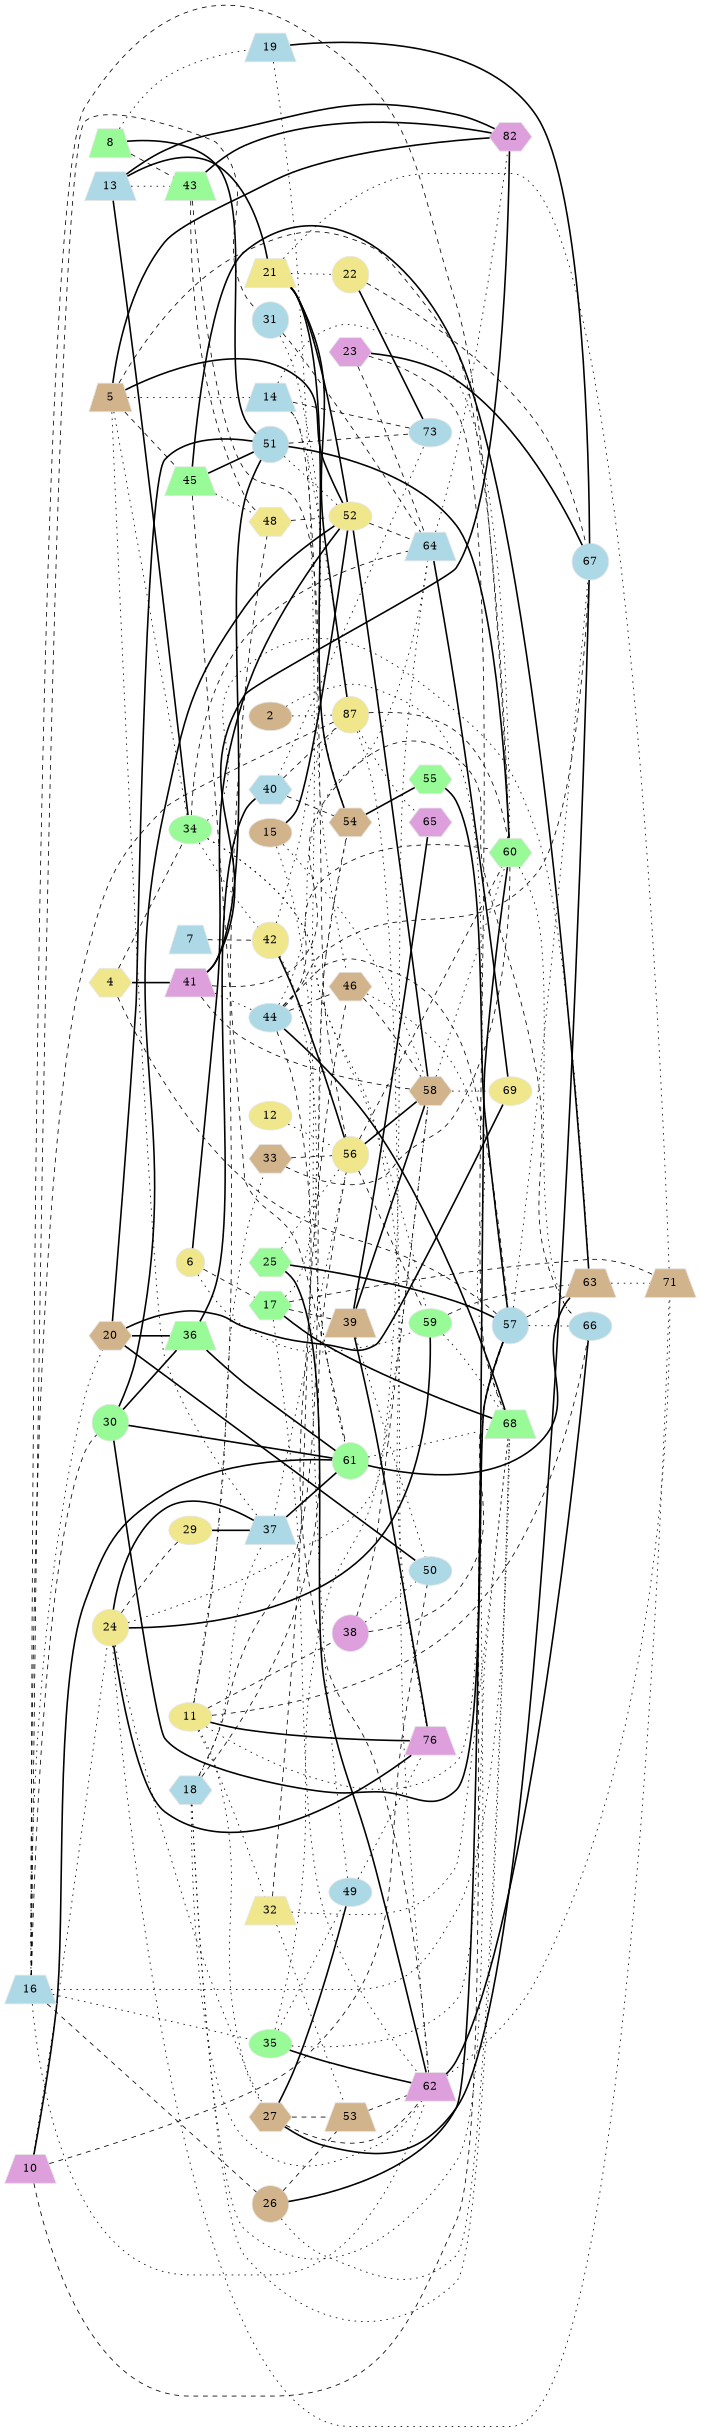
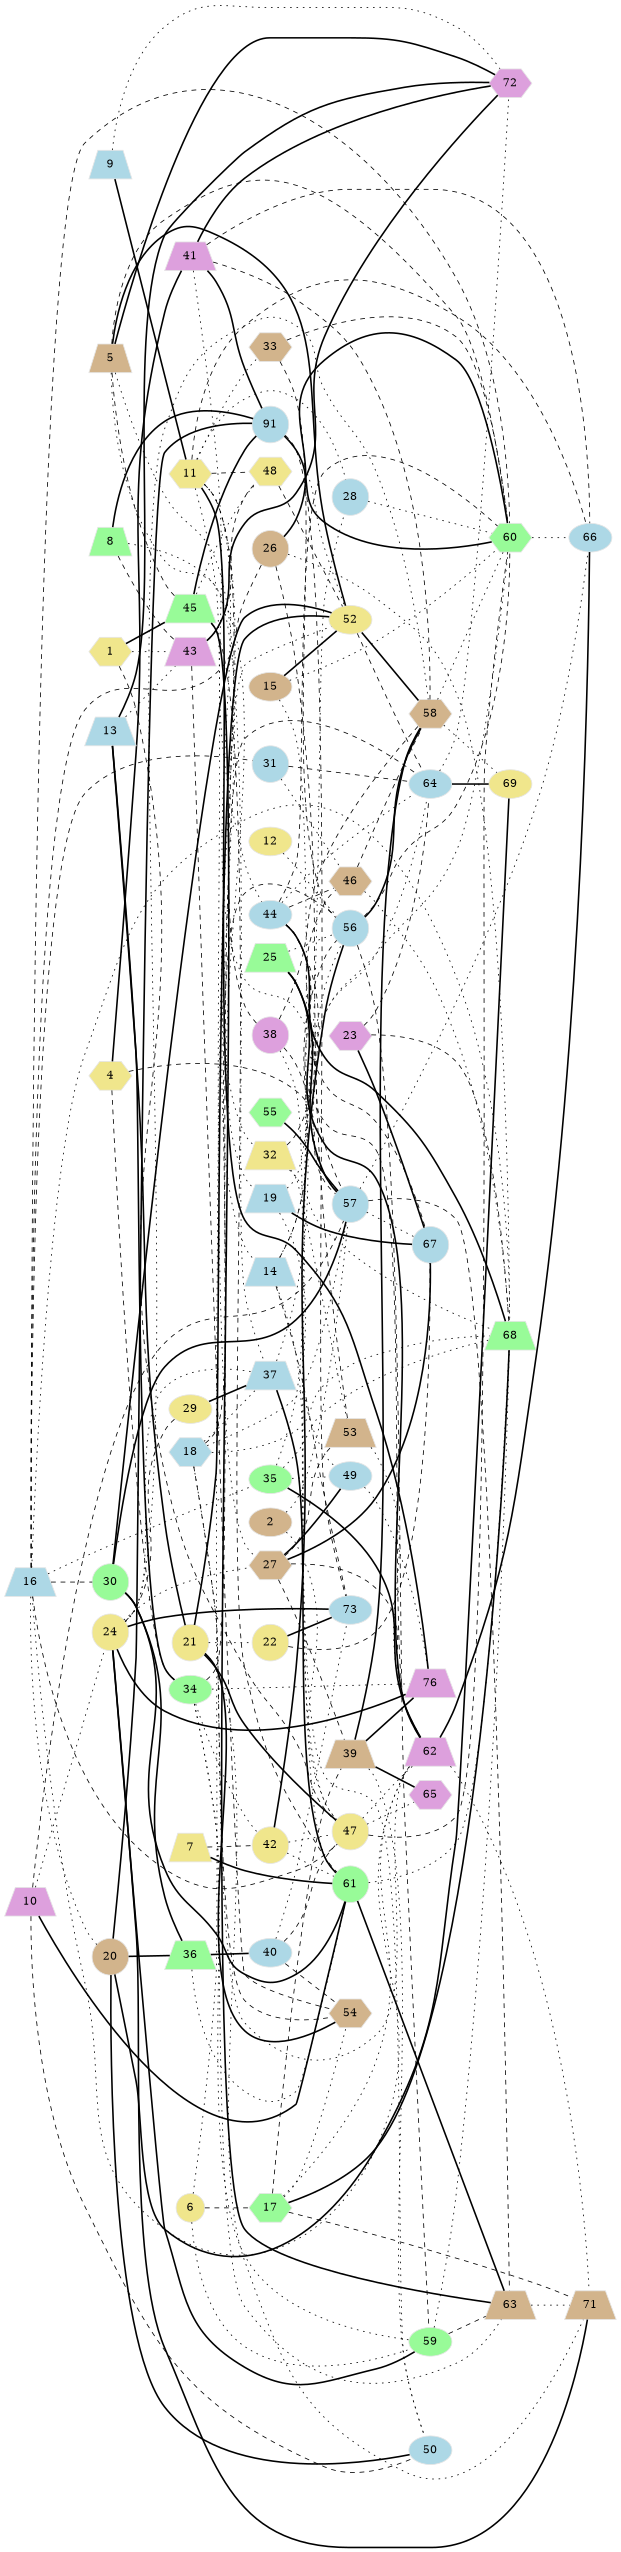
(510, 137) -> (510, 83)
none -> (110, 165)
(190, 186) -> (190, 652)
(270, 273) -> (190, 1643)
(270, 445) -> (270, 425)
none -> (350, 497)
(430, 547) -> (430, 784)
(154, 634) -> none
none -> (110, 652)
(350, 715) -> (350, 1832)
(270, 790) -> (270, 1953)
(387, 803) -> none
(190, 940) -> (190, 1848)
(368, 952) -> (400, 626)
(216, 1006) -> (216, 1544)
(350, 1155) -> (350, 928)
(270, 1262) -> (270, 958)
(110, 1336) -> (110, 1957)
(270, 1402) -> (289, 2096)
(156, 1516) -> (148, 1435)
none -> (232, 1610)
none -> (320, 1675)
(190, 1717) -> (190, 474)
none -> (264, 1875)
(388, 2103) -> (396, 1592)
(556, 2370) -> (161, 2335)
